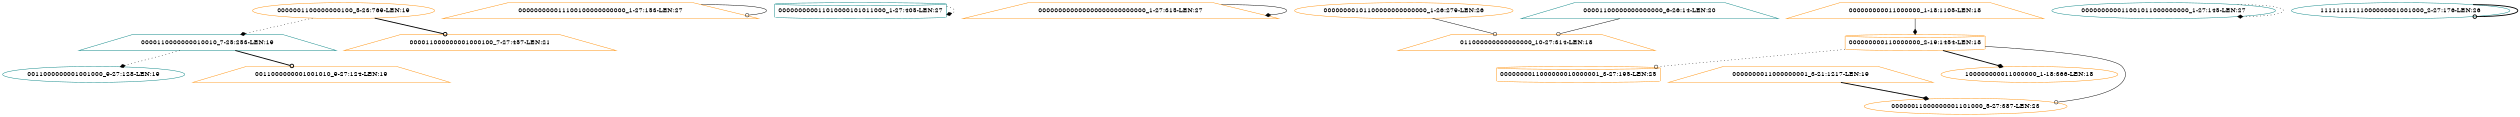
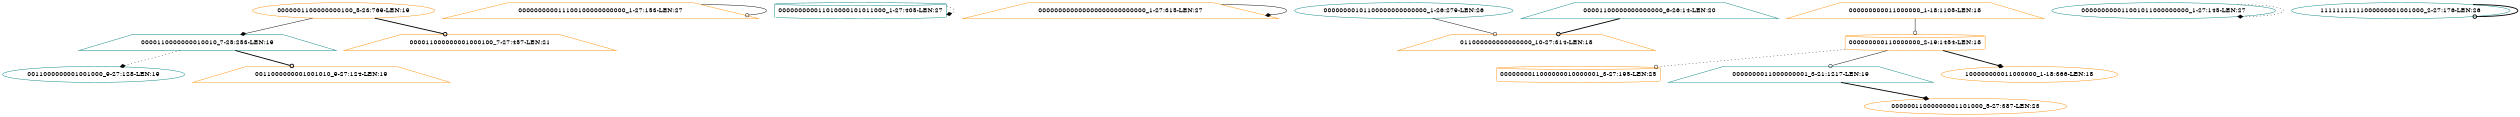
(1404, 11) -> (1404, 11)
(1915, 25) -> (1915, 25)
(279, 26) -> (279, 26)
(1590, 26) -> (1590, 26)
(2097, 58) -> (1860, 58)
(1801, 74) -> (1801, 74)
